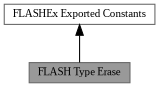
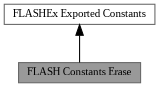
(80, 73) -> (80, 73)
